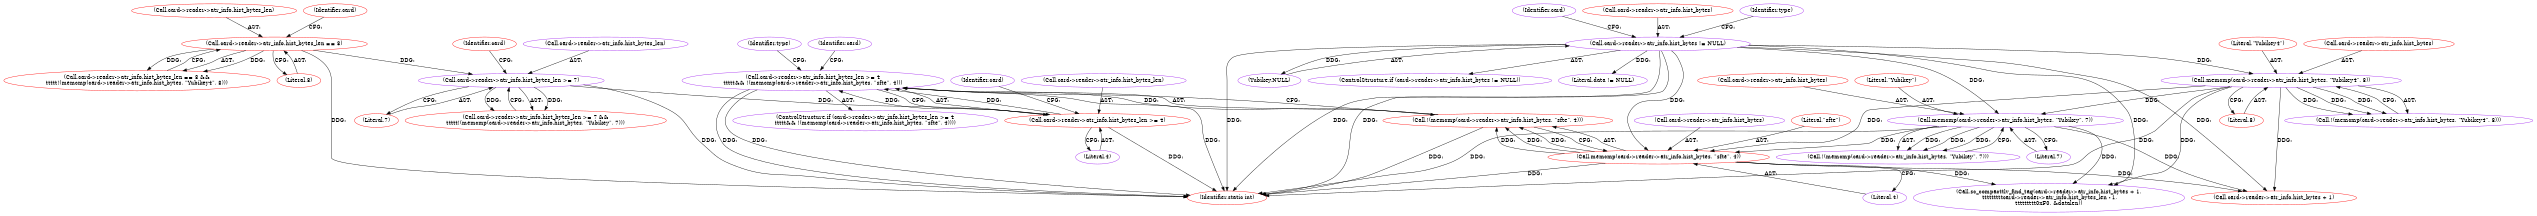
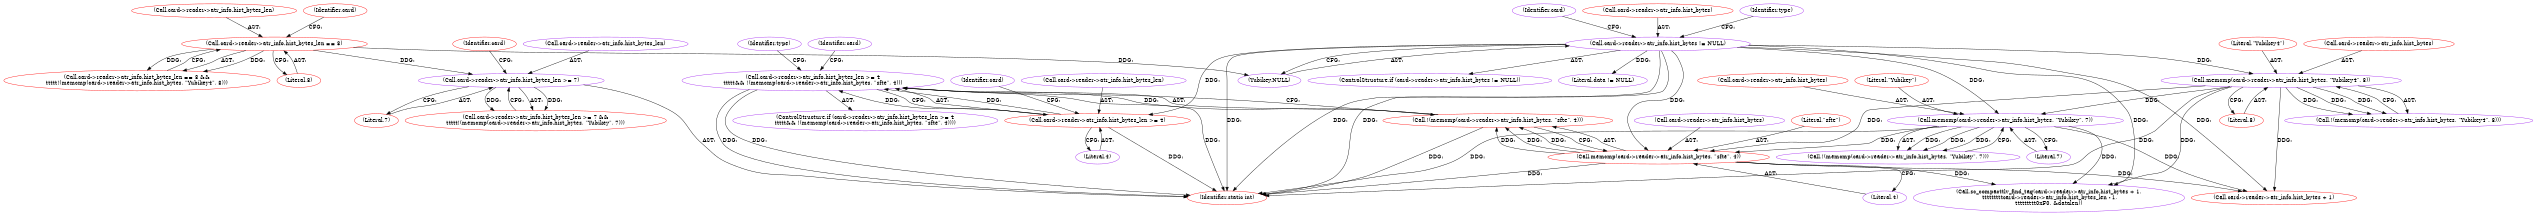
(1334, 61) -> (1334, 61)
(808, 103) -> (1345, 47)
(710, 141) -> (710, 141)
(696, 184) -> (799, 55)
